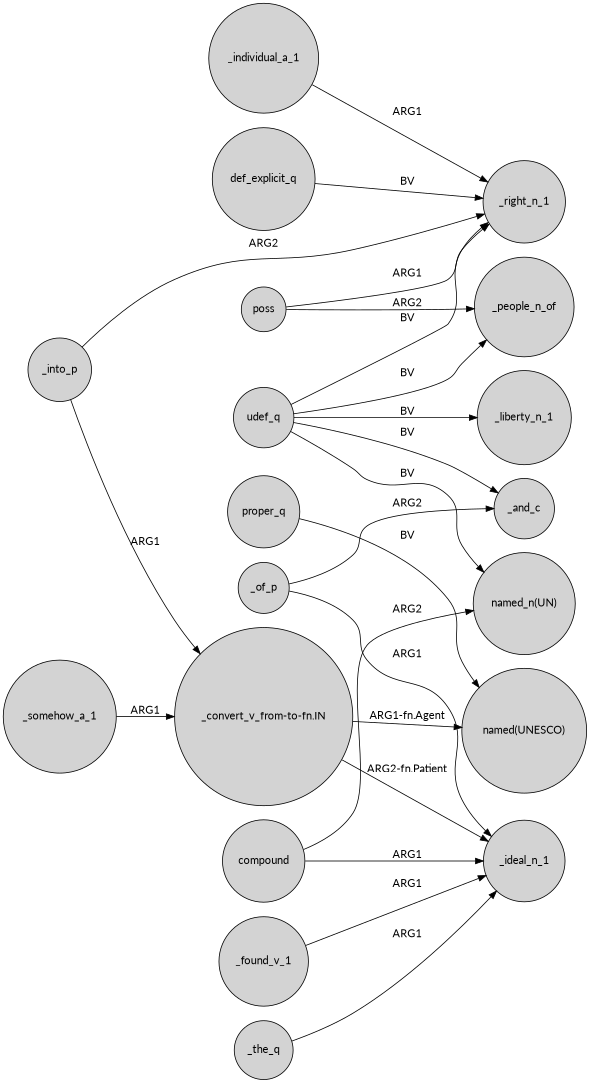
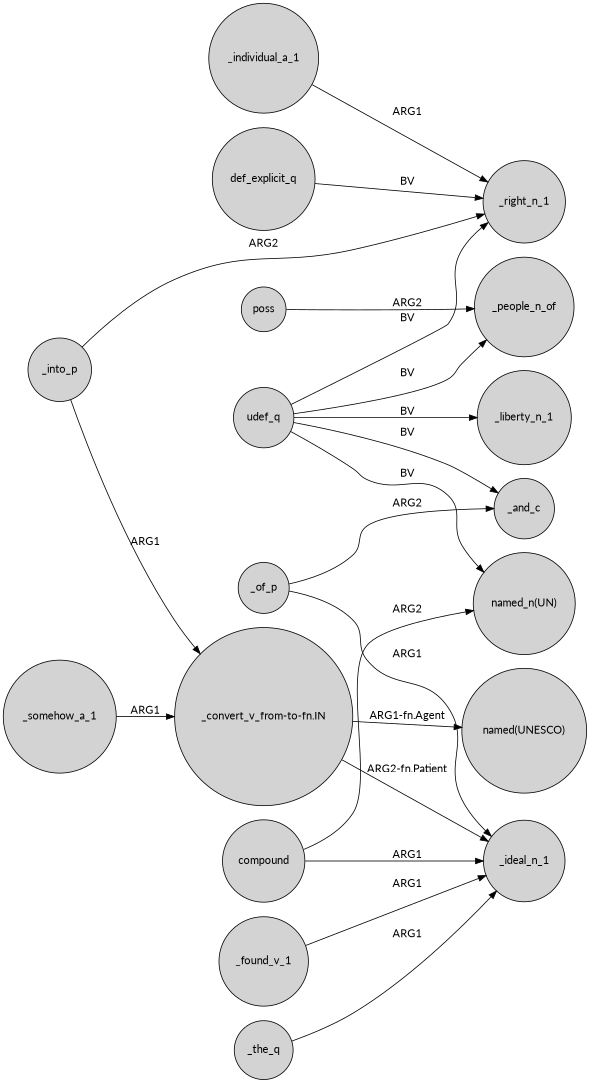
(399, 292) -> none
(264, 512) -> none
